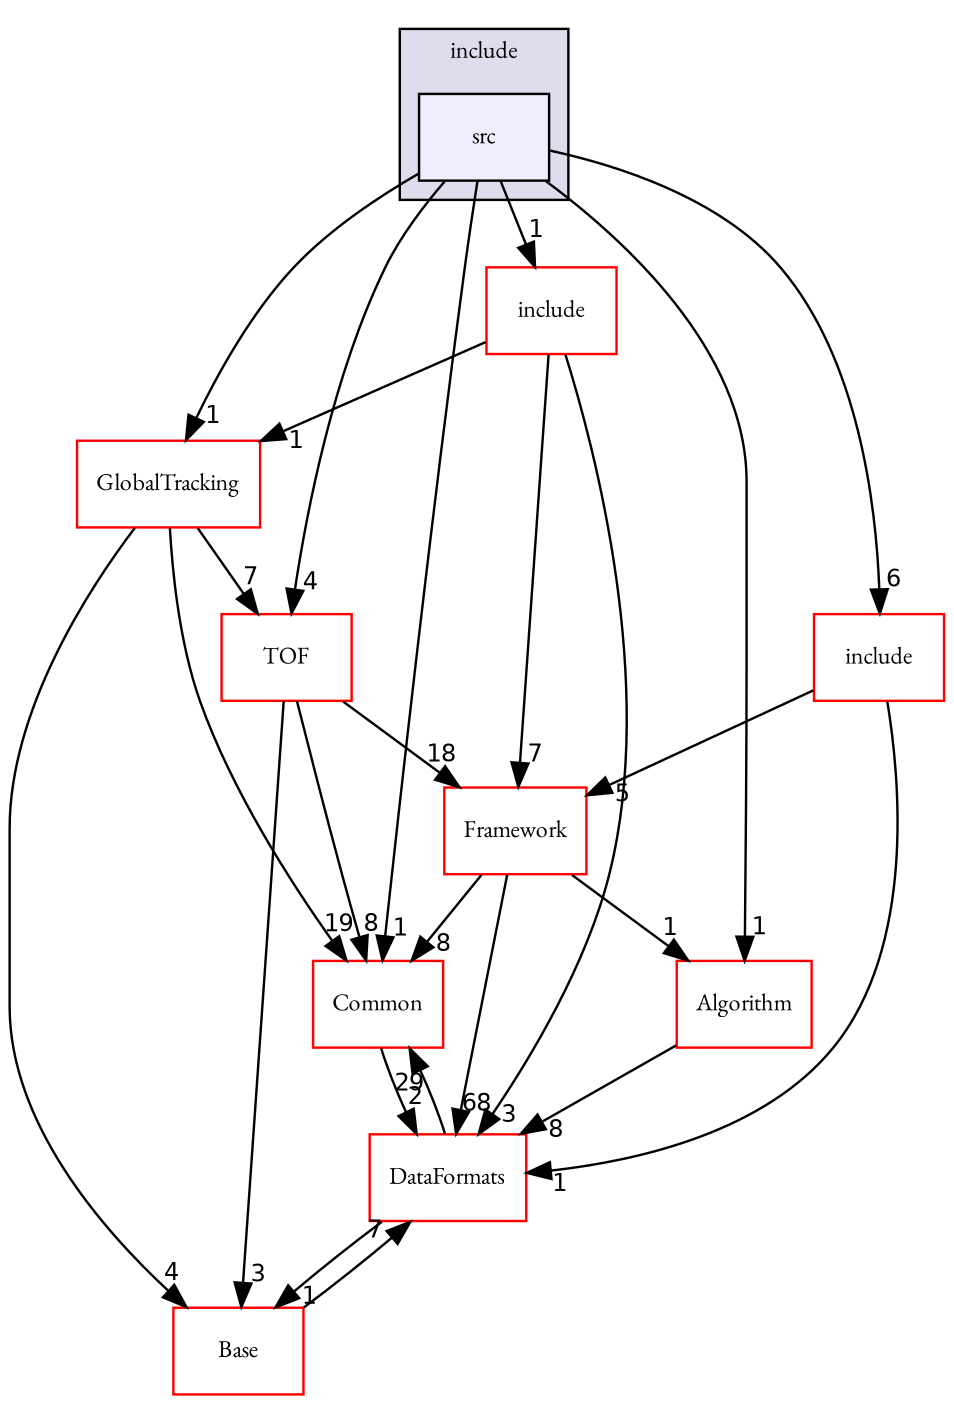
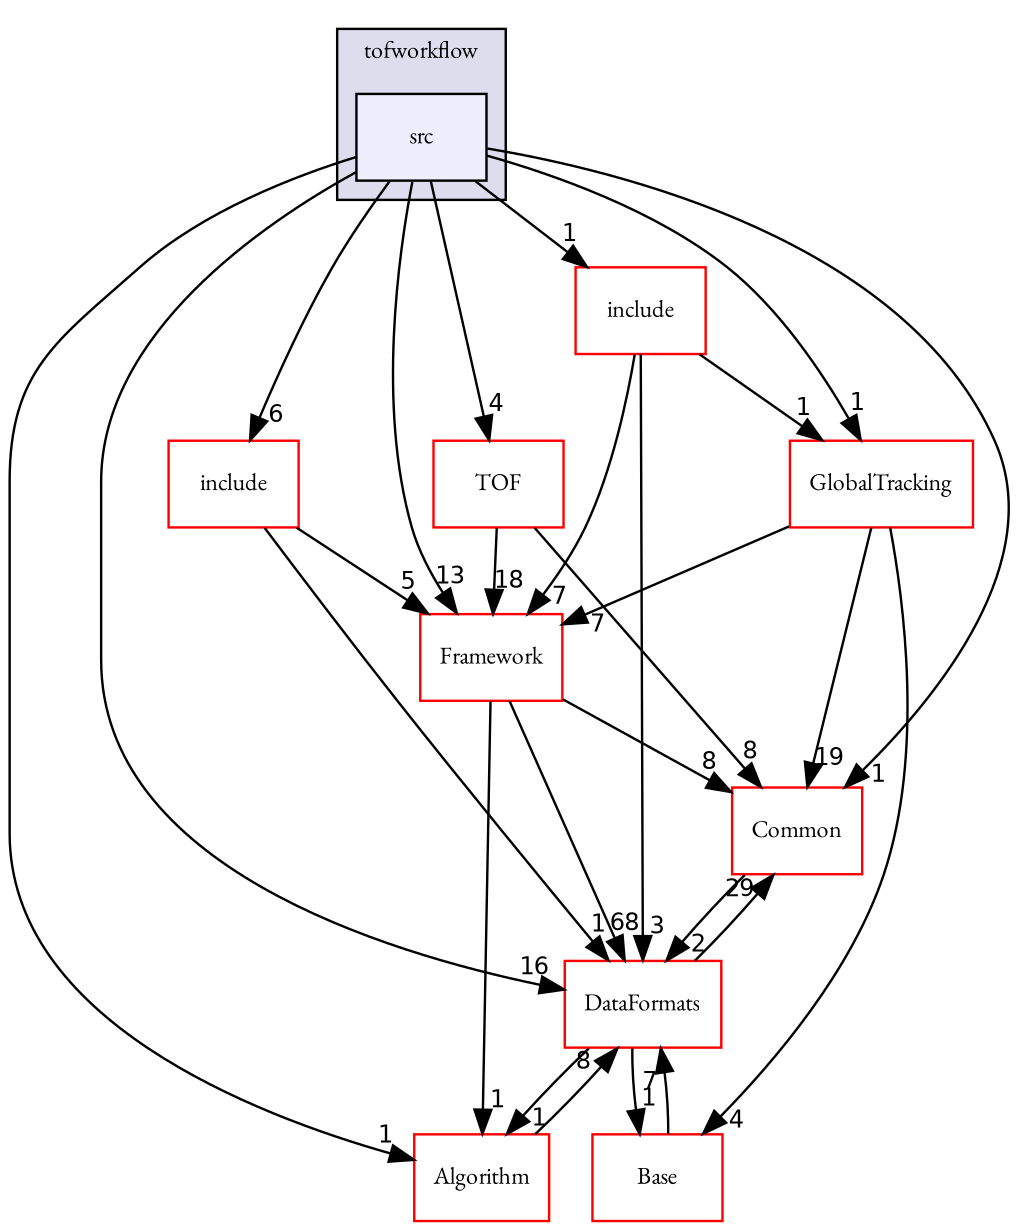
(484, 52) -> (421, 52)
none -> (393, 391)
(221, 561) -> (687, 570)
none -> (101, 655)
(263, 992) -> none
none -> (555, 1081)
